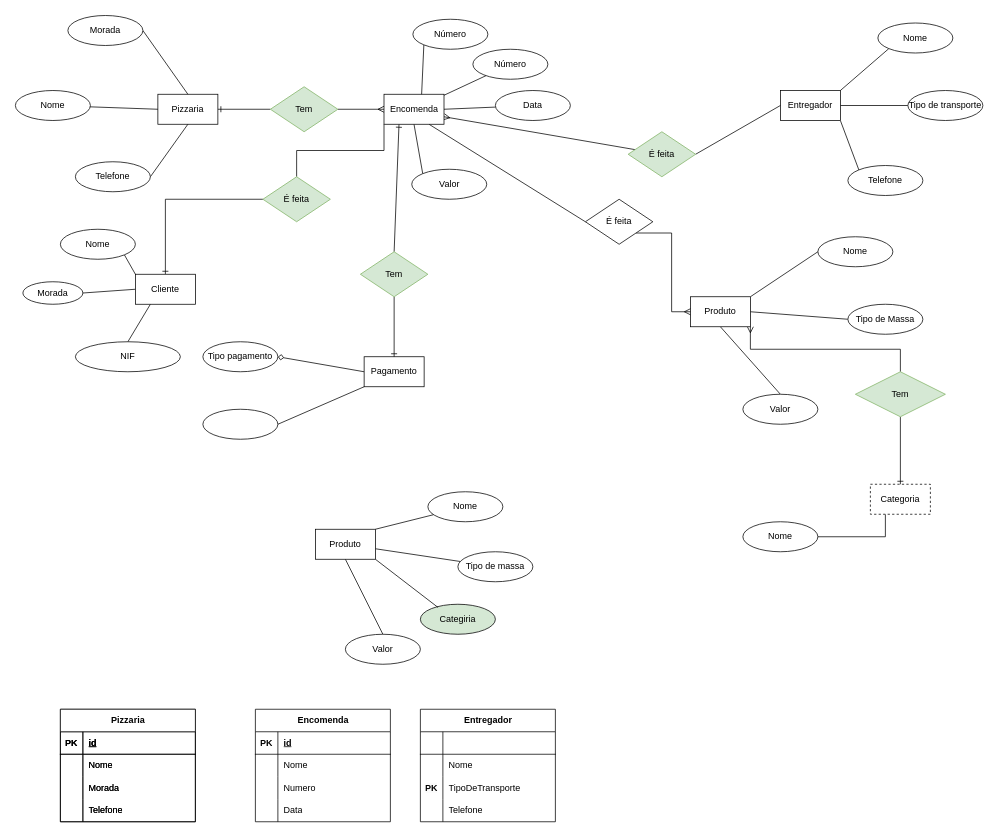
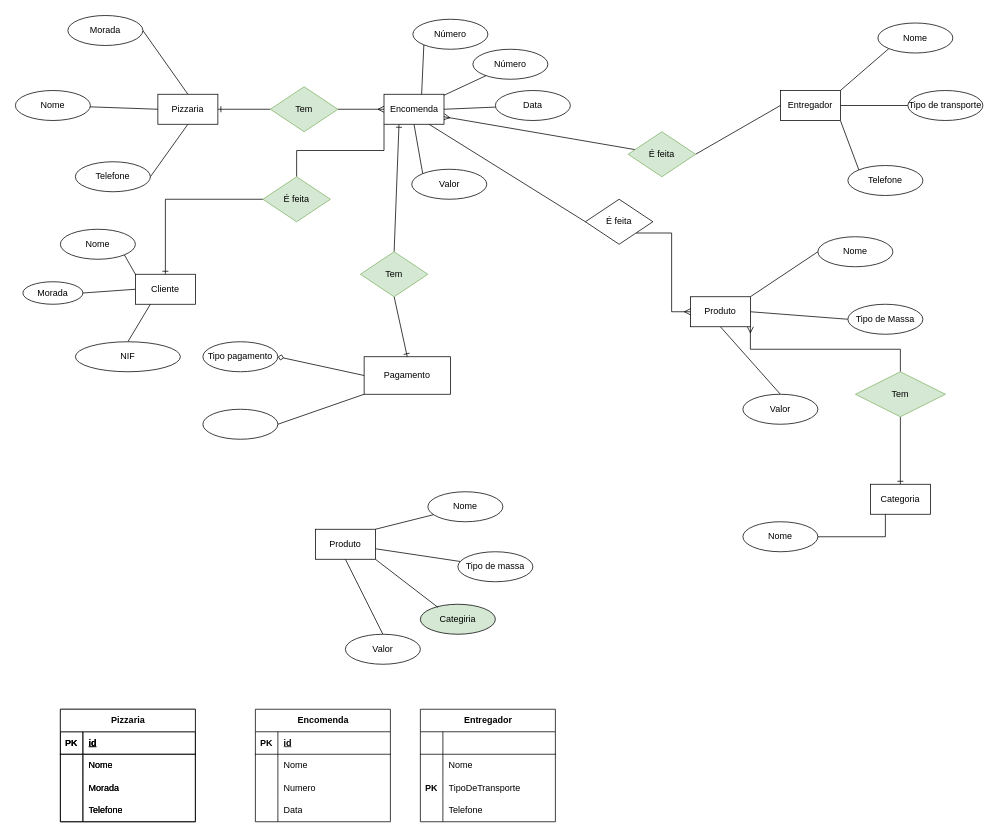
(394, 372) -> (407, 375)
(900, 499) -> (900, 499)
